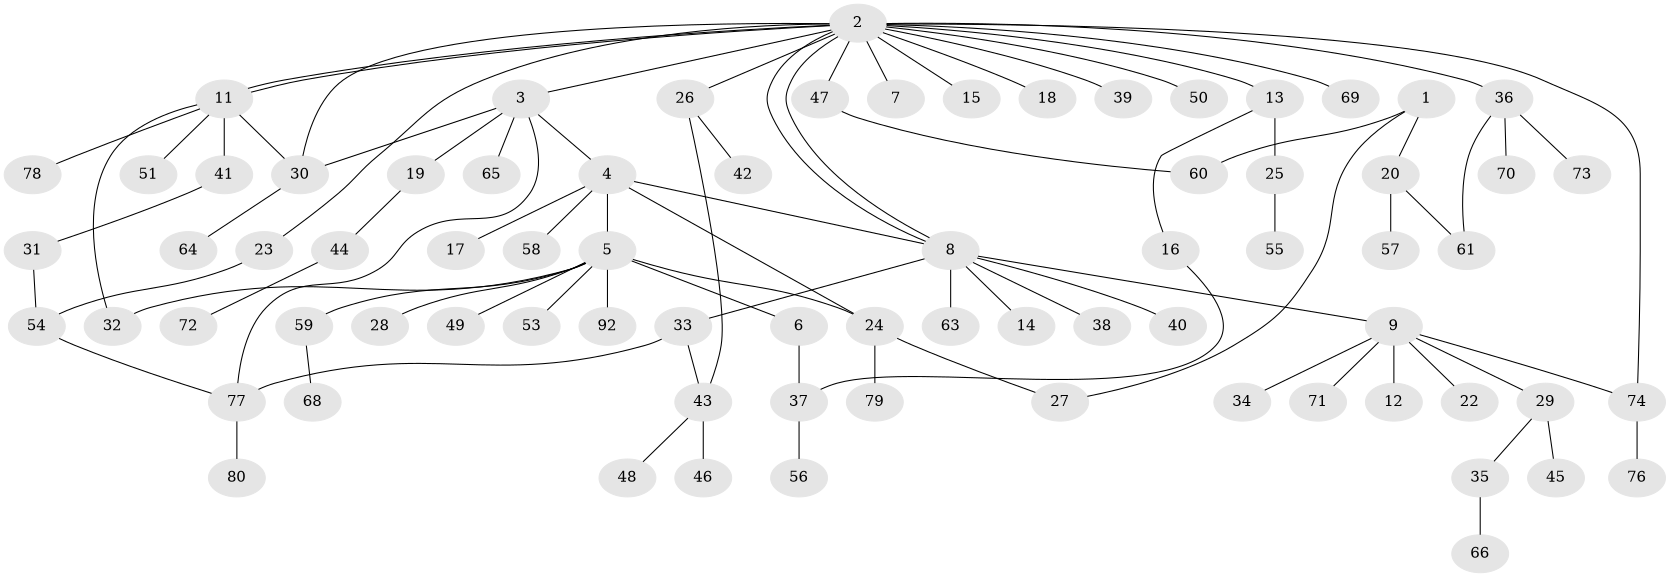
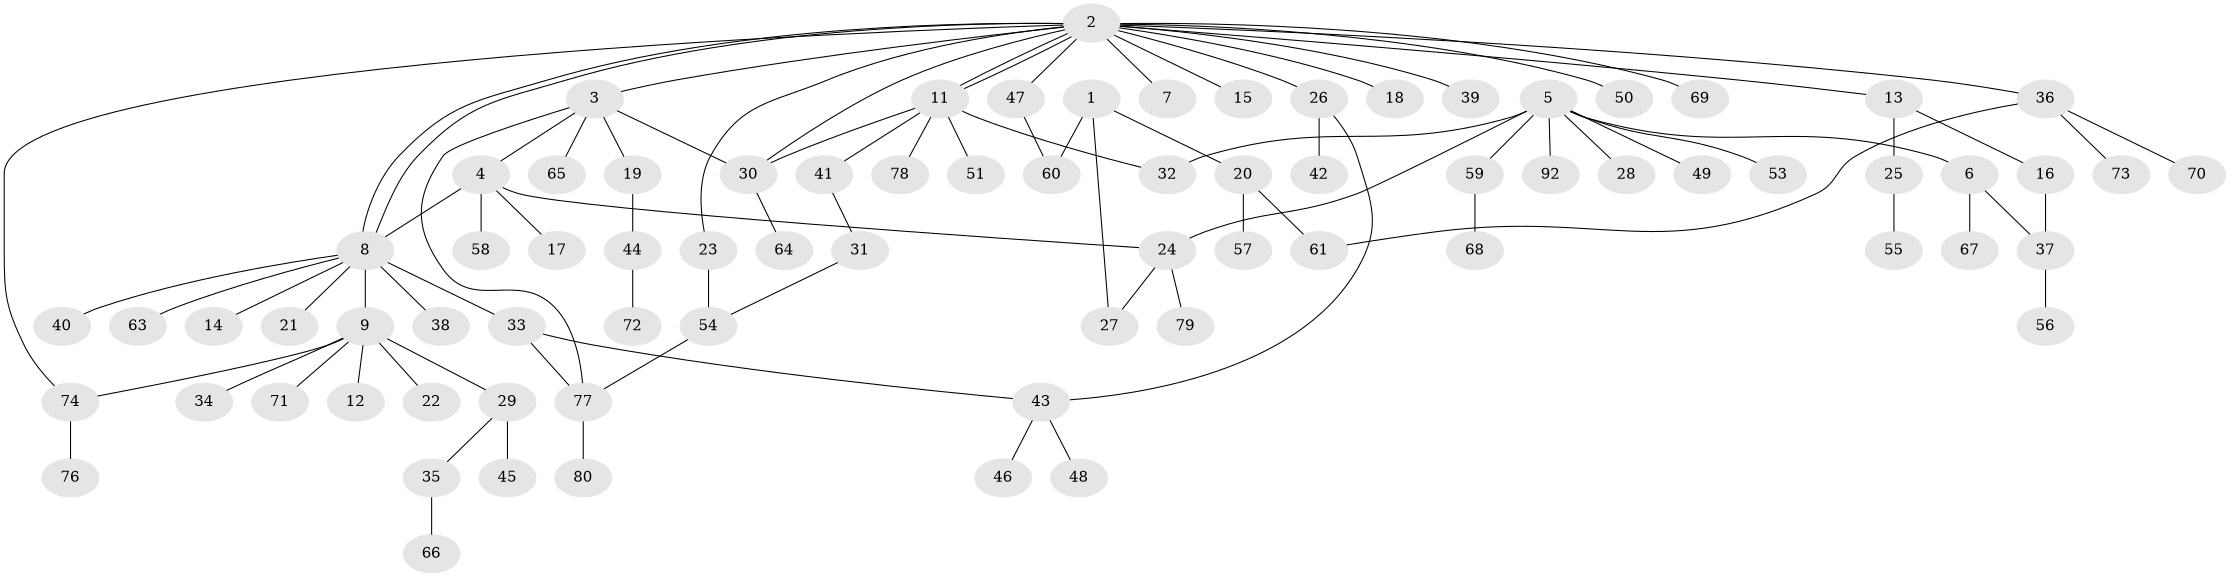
(607, 213) -> none
none -> (1970, 251)
none -> (290, 326)
